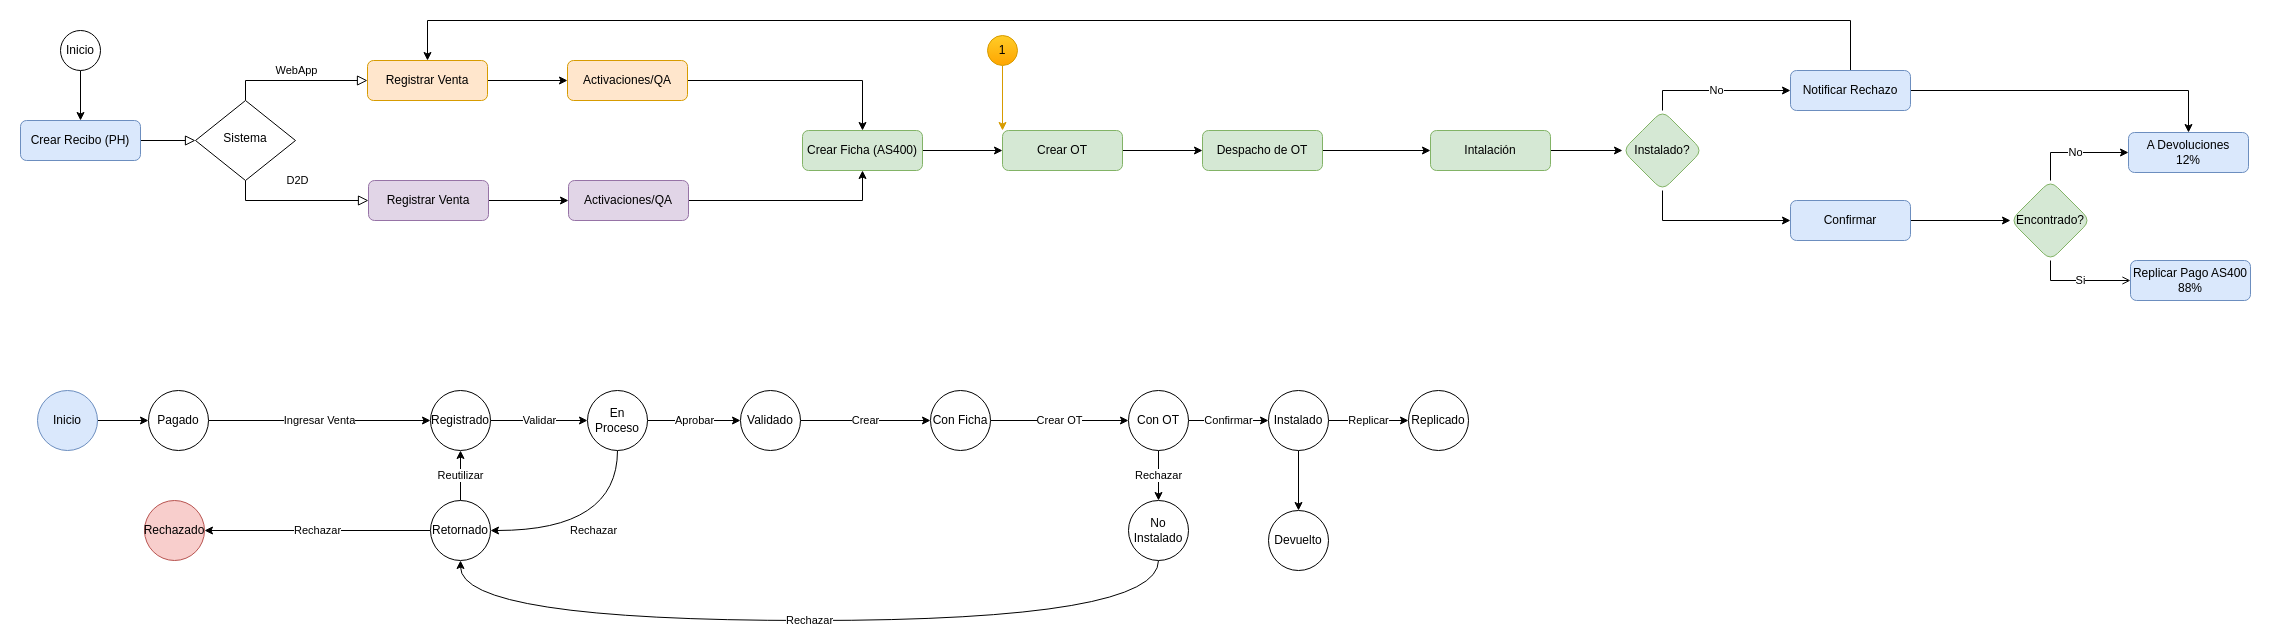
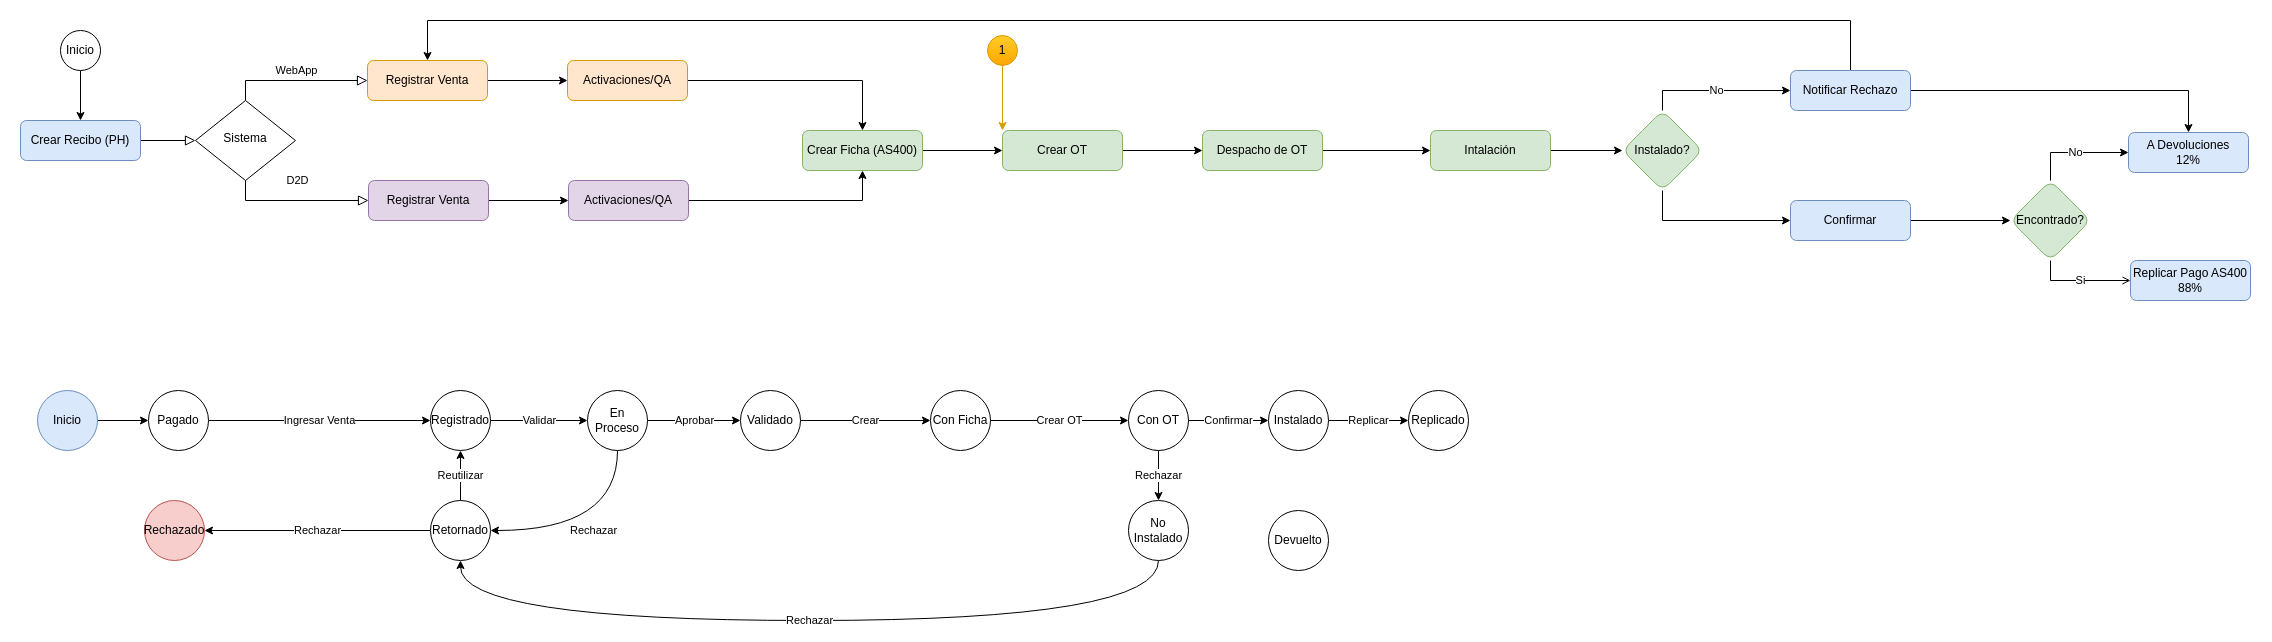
(1299, 477) -> none
